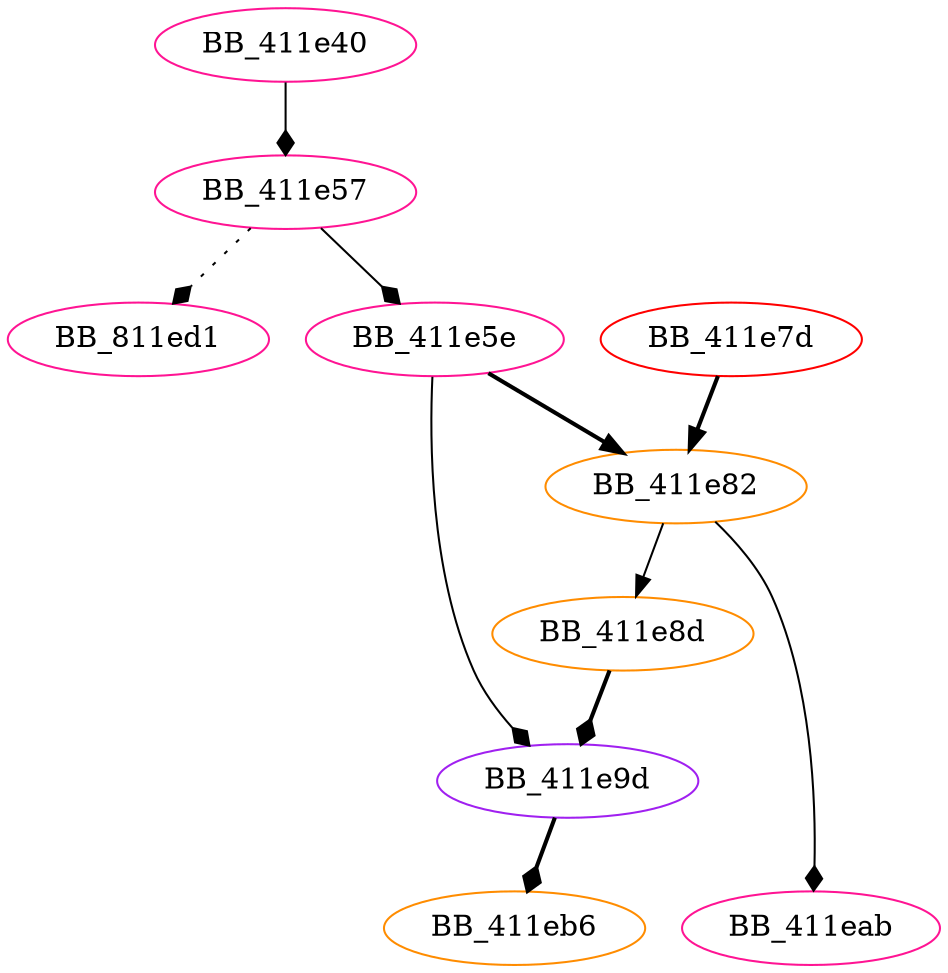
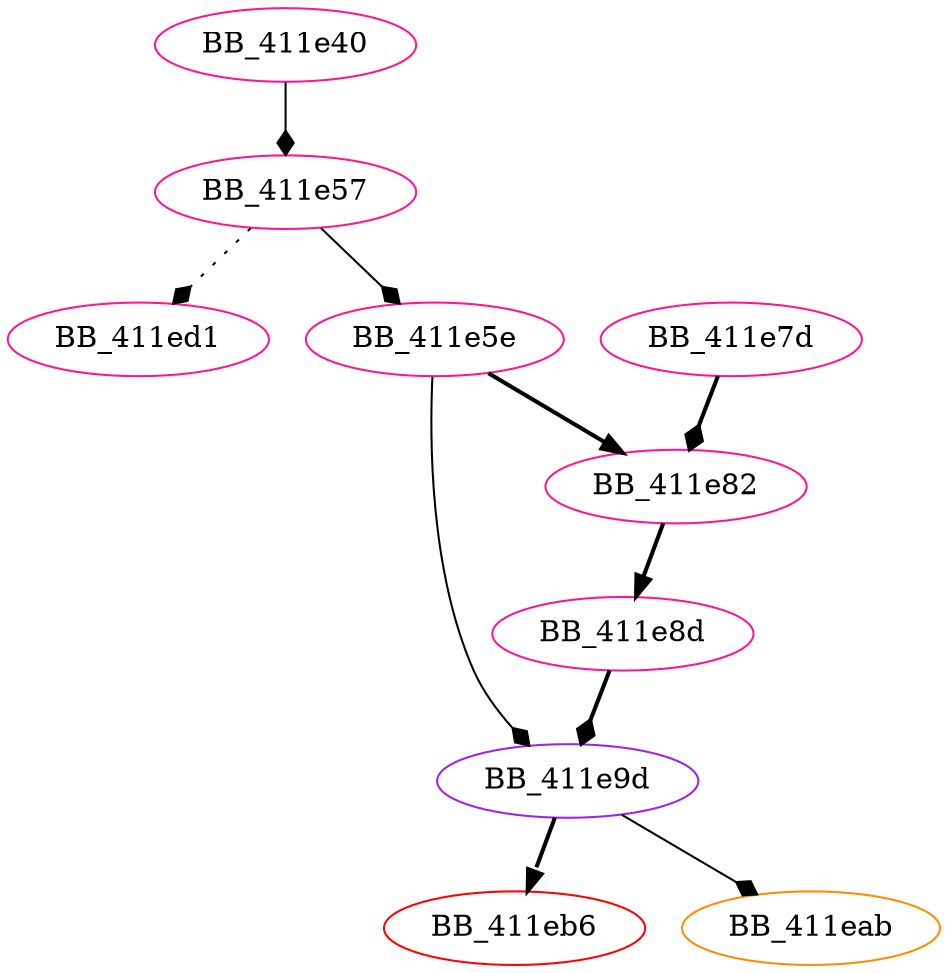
(138, 339) -> (138, 339)
(731, 339) -> (731, 339)
(708, 403) -> (708, 403)
(676, 487) -> (676, 487)
(653, 550) -> (653, 550)
(623, 634) -> (623, 634)
(799, 682) -> (679, 848)
(546, 842) -> (546, 842)
(515, 928) -> (515, 928)
(811, 928) -> (811, 928)
